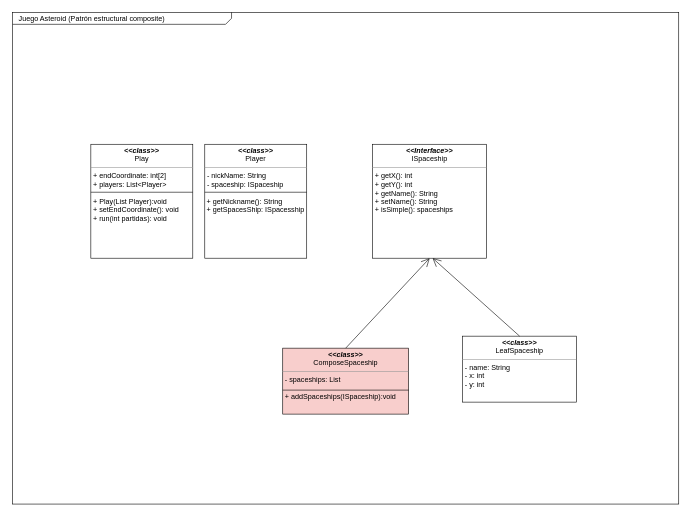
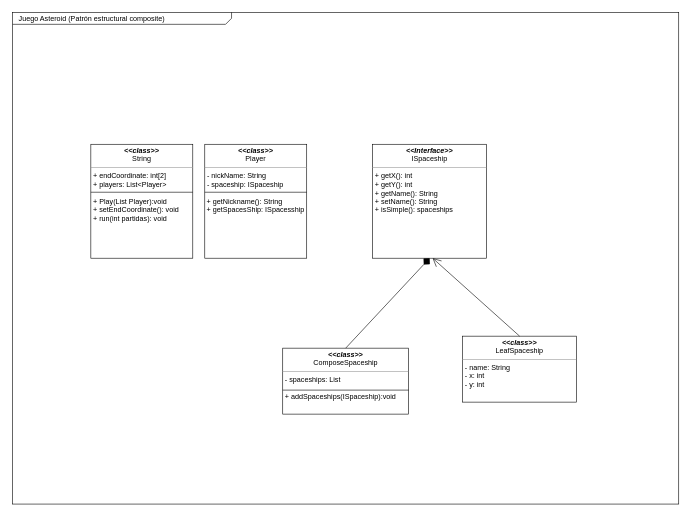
(140, 175) -> (140, 175)
(426, 263) -> (424, 265)
(346, 381) -> (346, 381)
